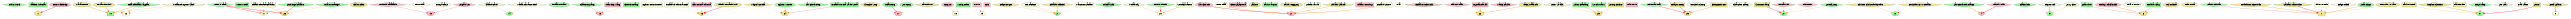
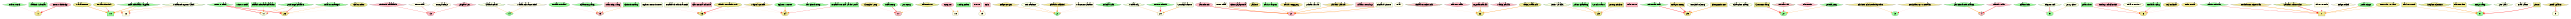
(264, 5) -> (264, 5)
(1204, 5) -> (1204, 5)
